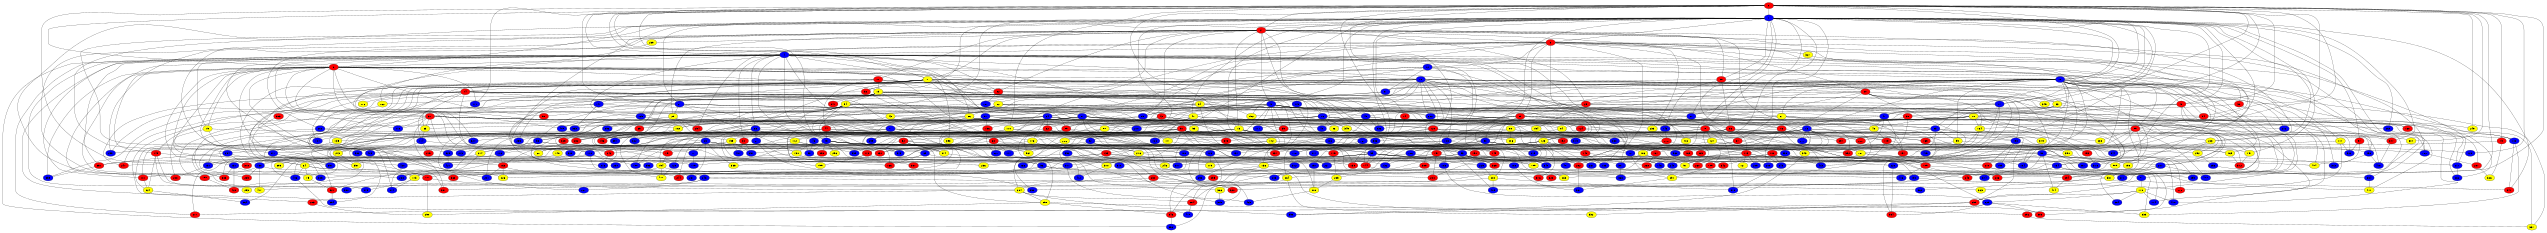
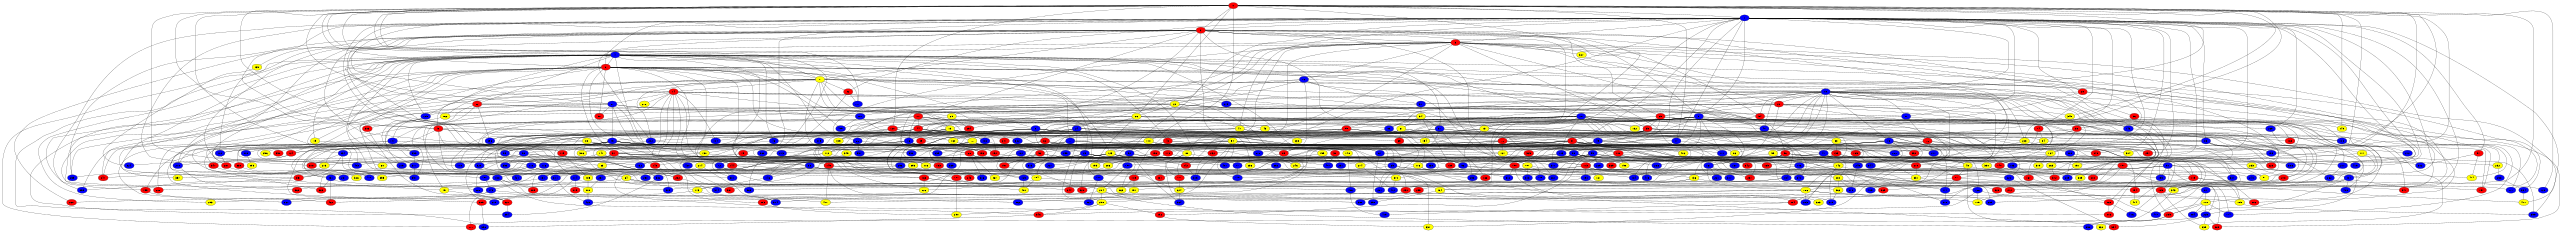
(1090, 98) -> none
(864, 109) -> (1210, 122)
(1194, 129) -> none
(729, 160) -> none
(2115, 166) -> (2080, 178)
